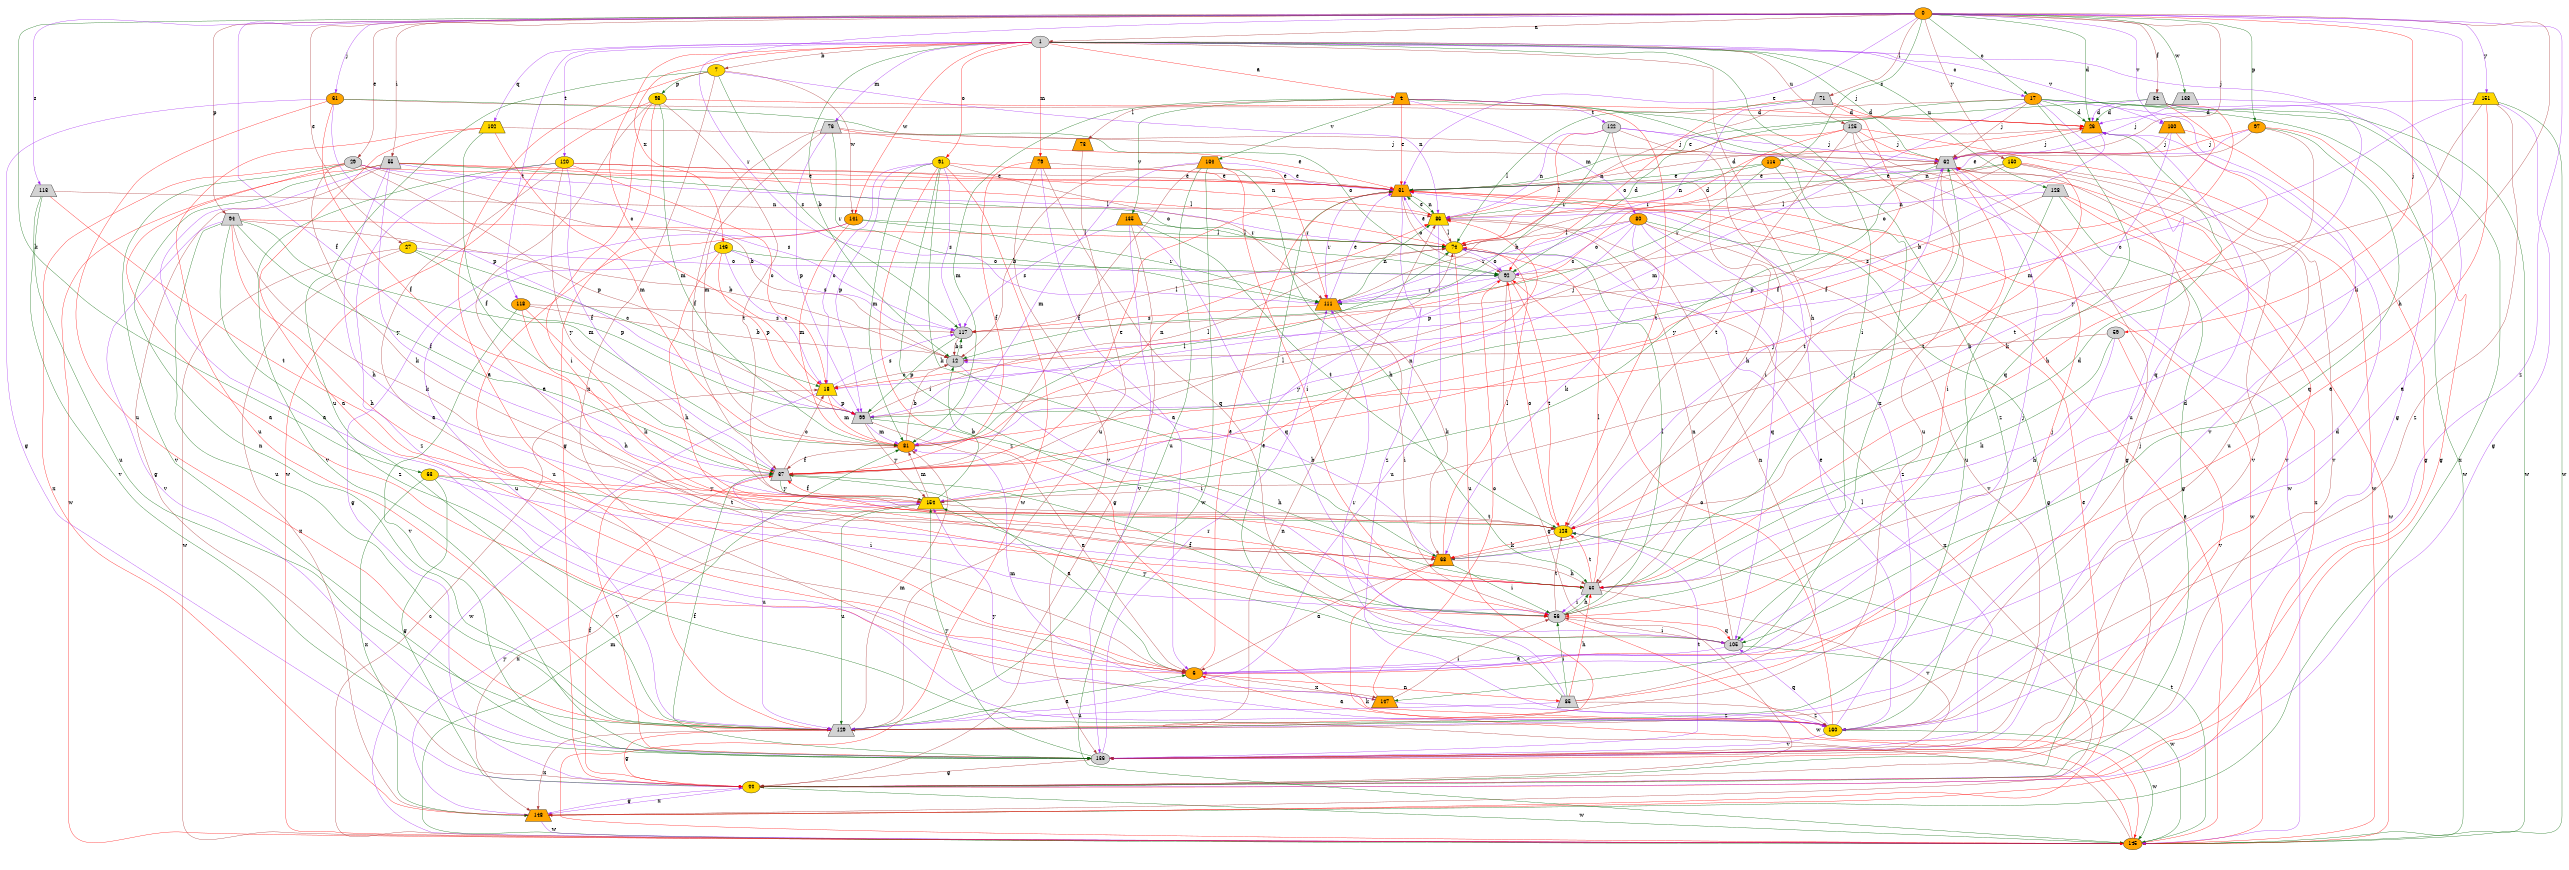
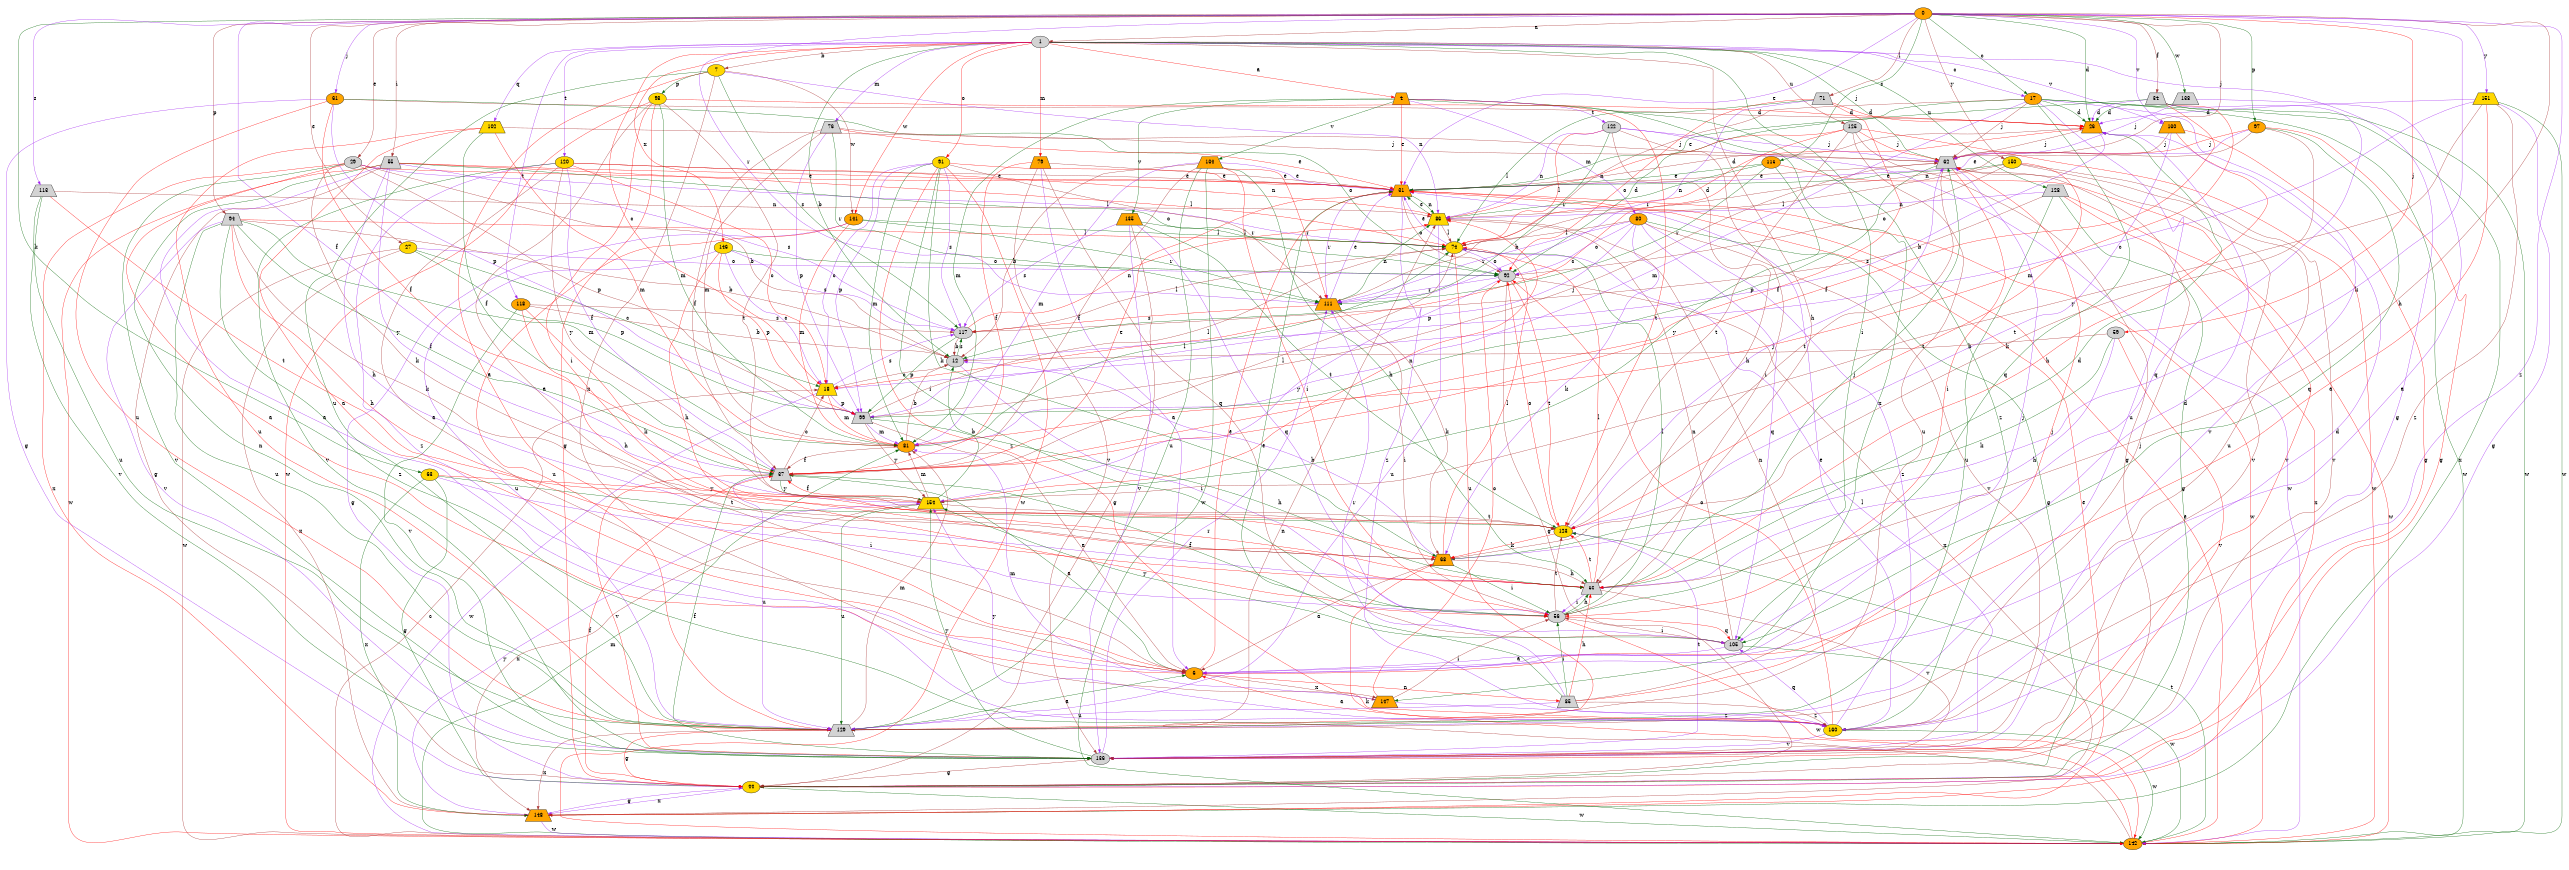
(1083, 145) -> none
(1162, 326) -> (1188, 249)
(2133, 844) -> (2133, 844)
